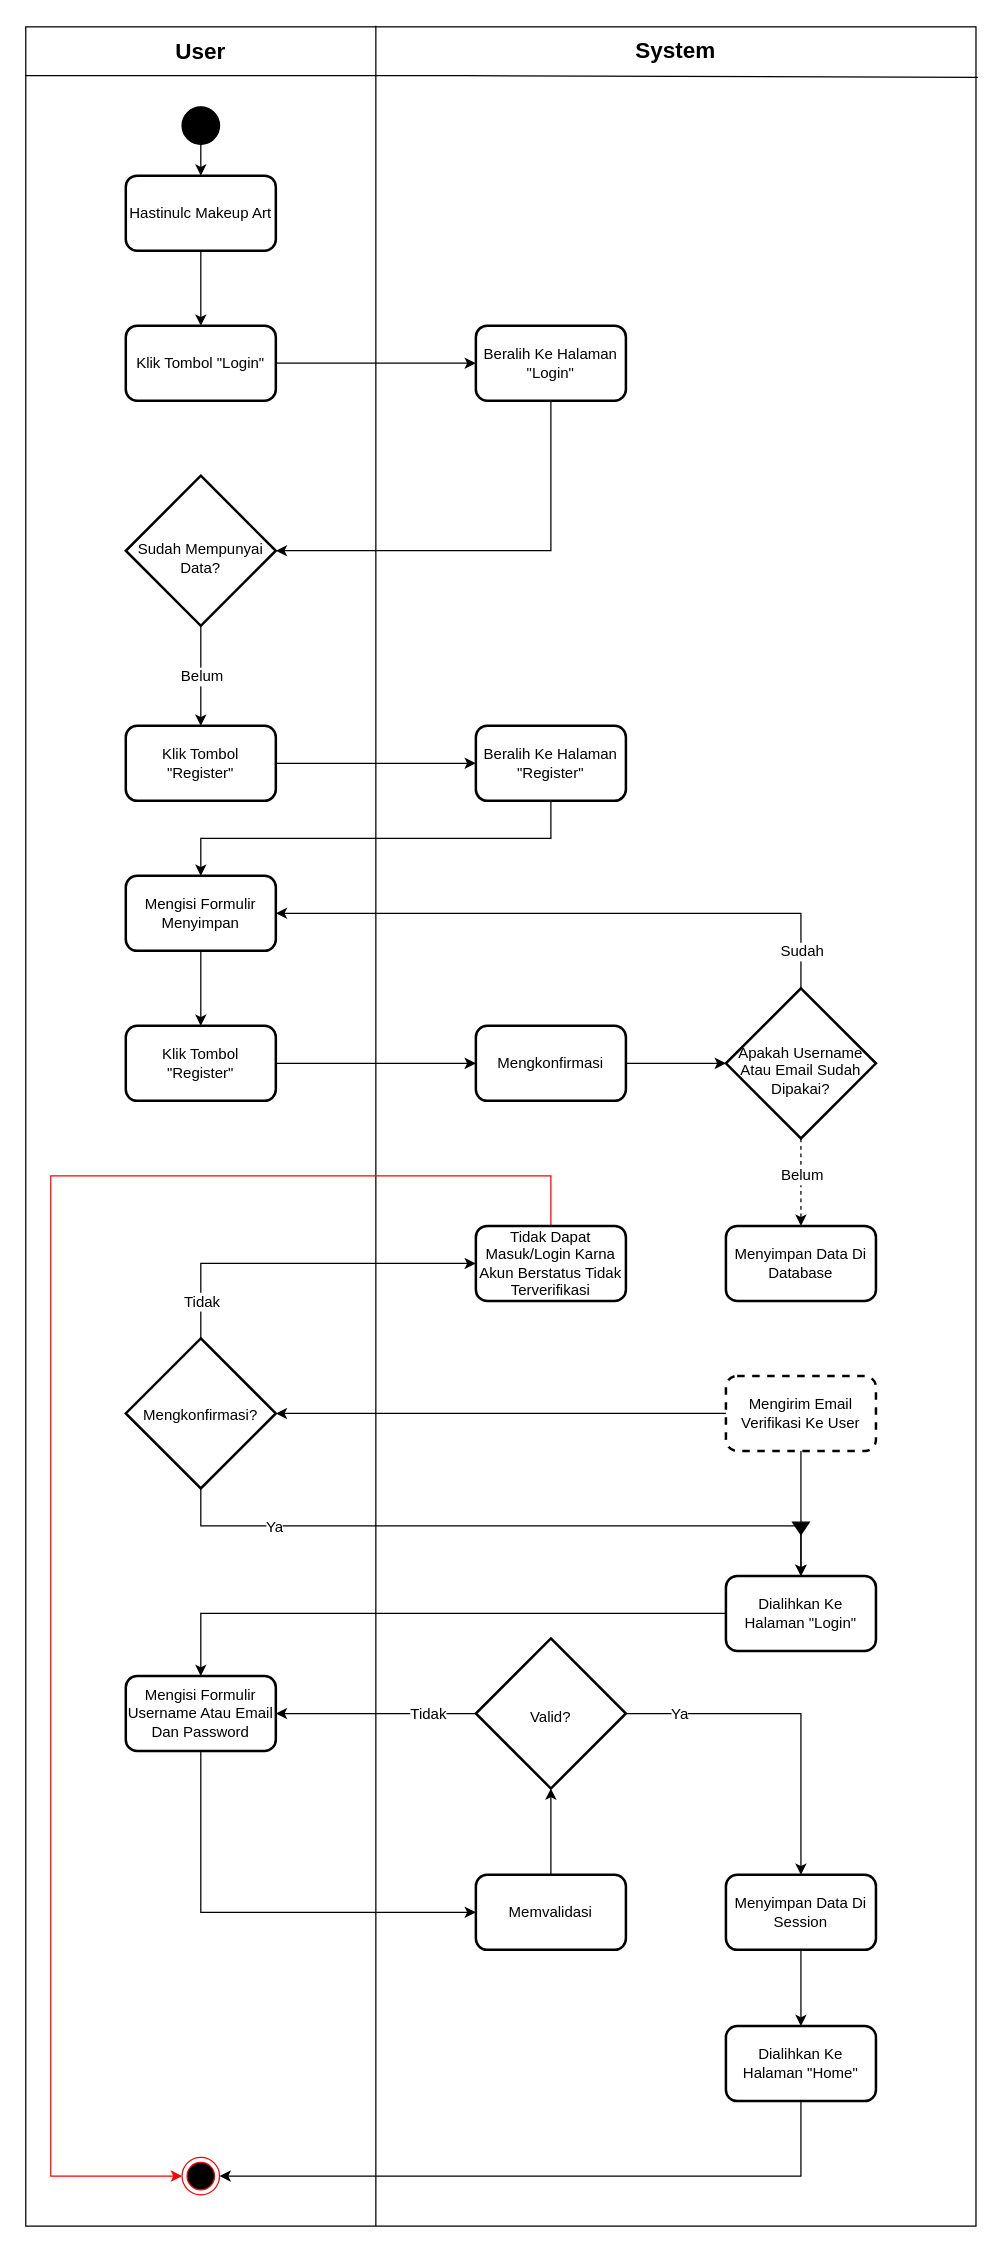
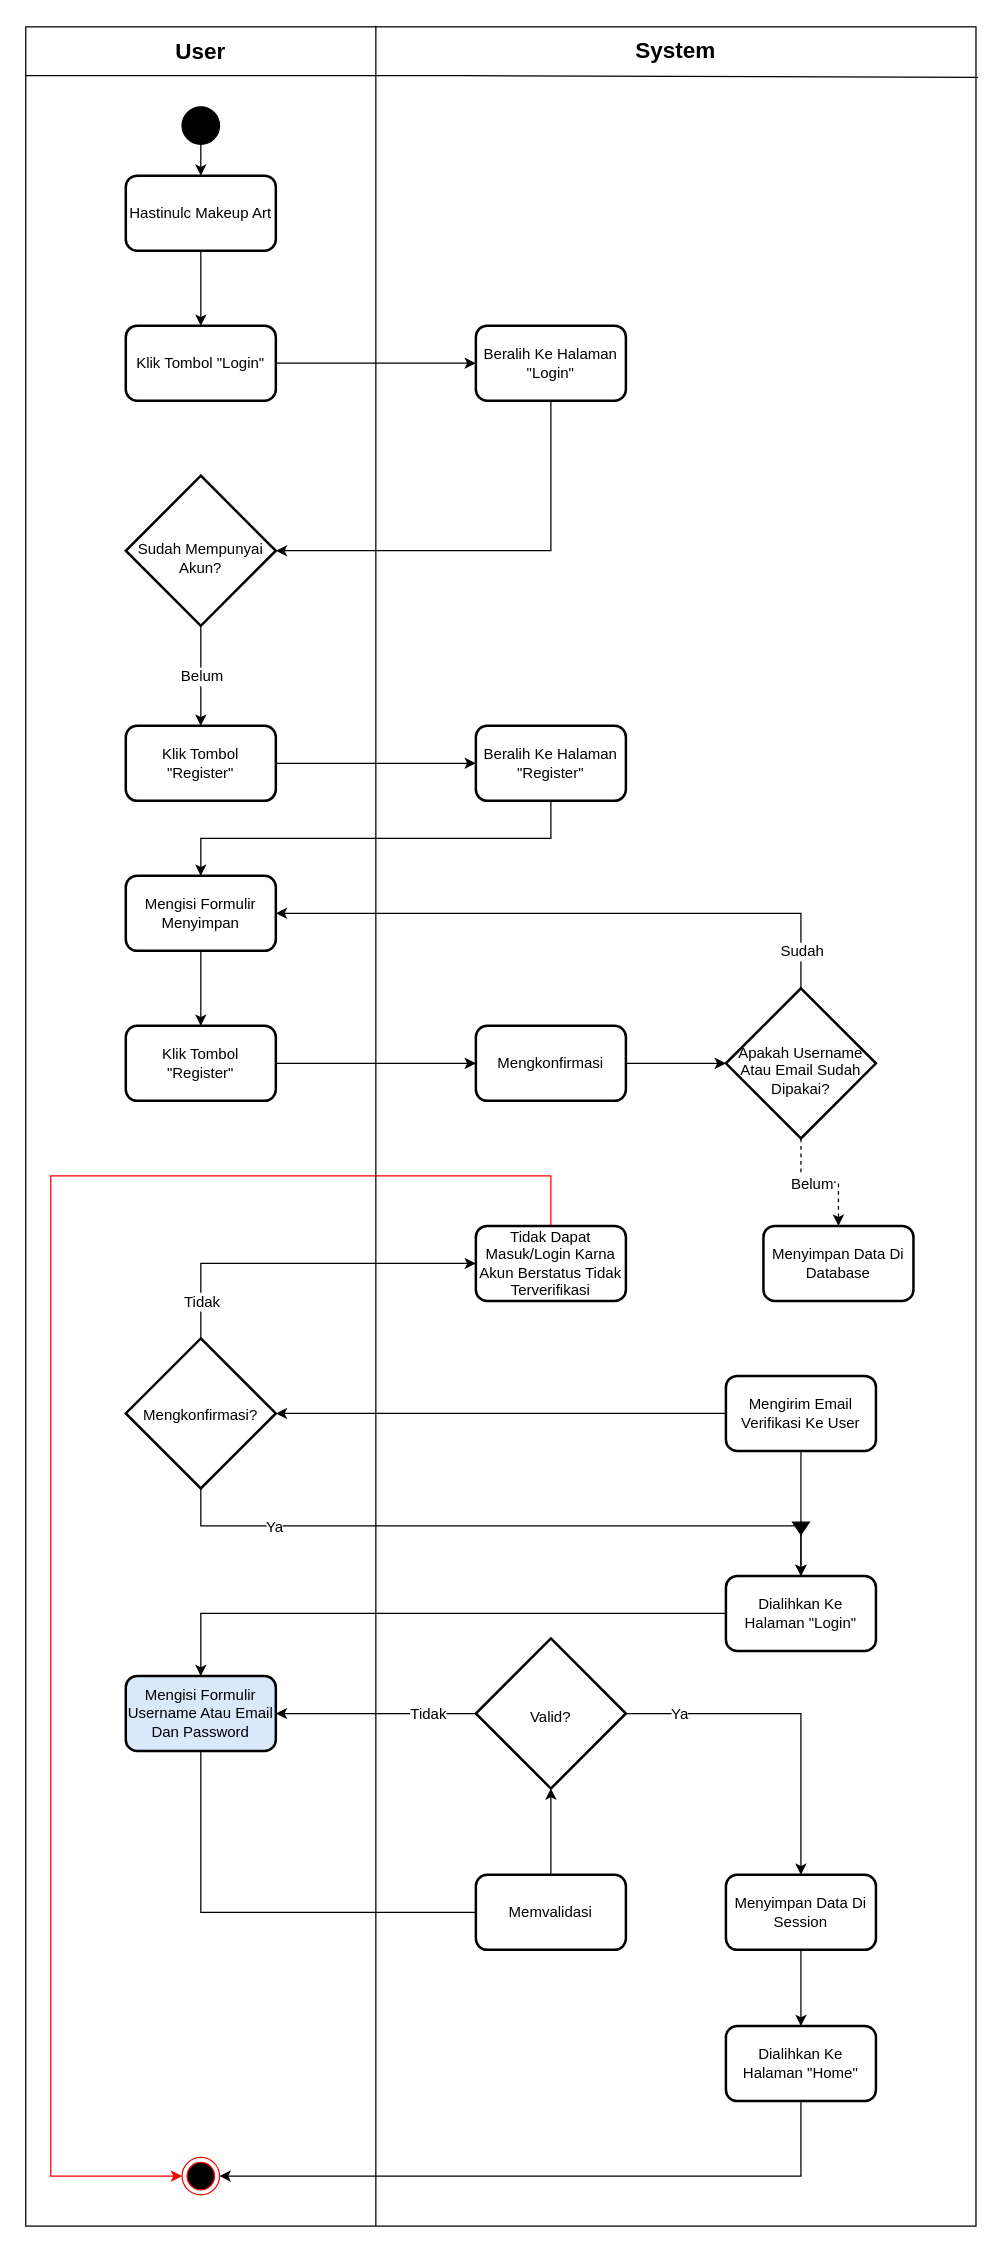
(201, 558) -> (201, 558)
(801, 1263) -> (838, 1263)
(801, 1413) -> (801, 1413)
(201, 1713) -> (201, 1713)
(466, 1912) -> (469, 1912)
